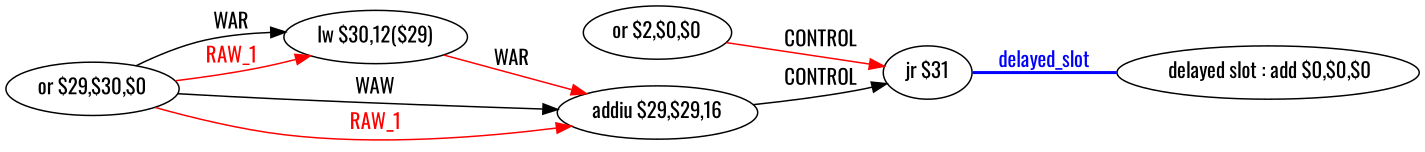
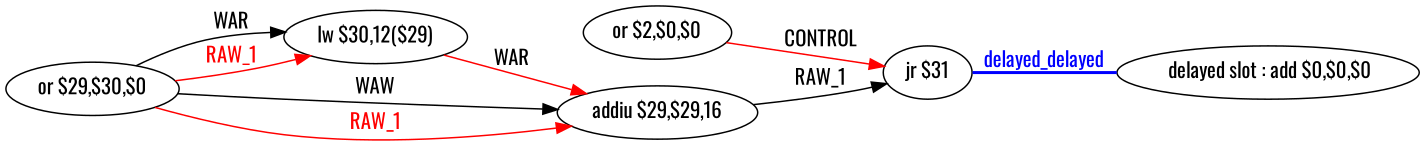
(1044, 61) -> (1044, 61)
(820, 79) -> (820, 79)
